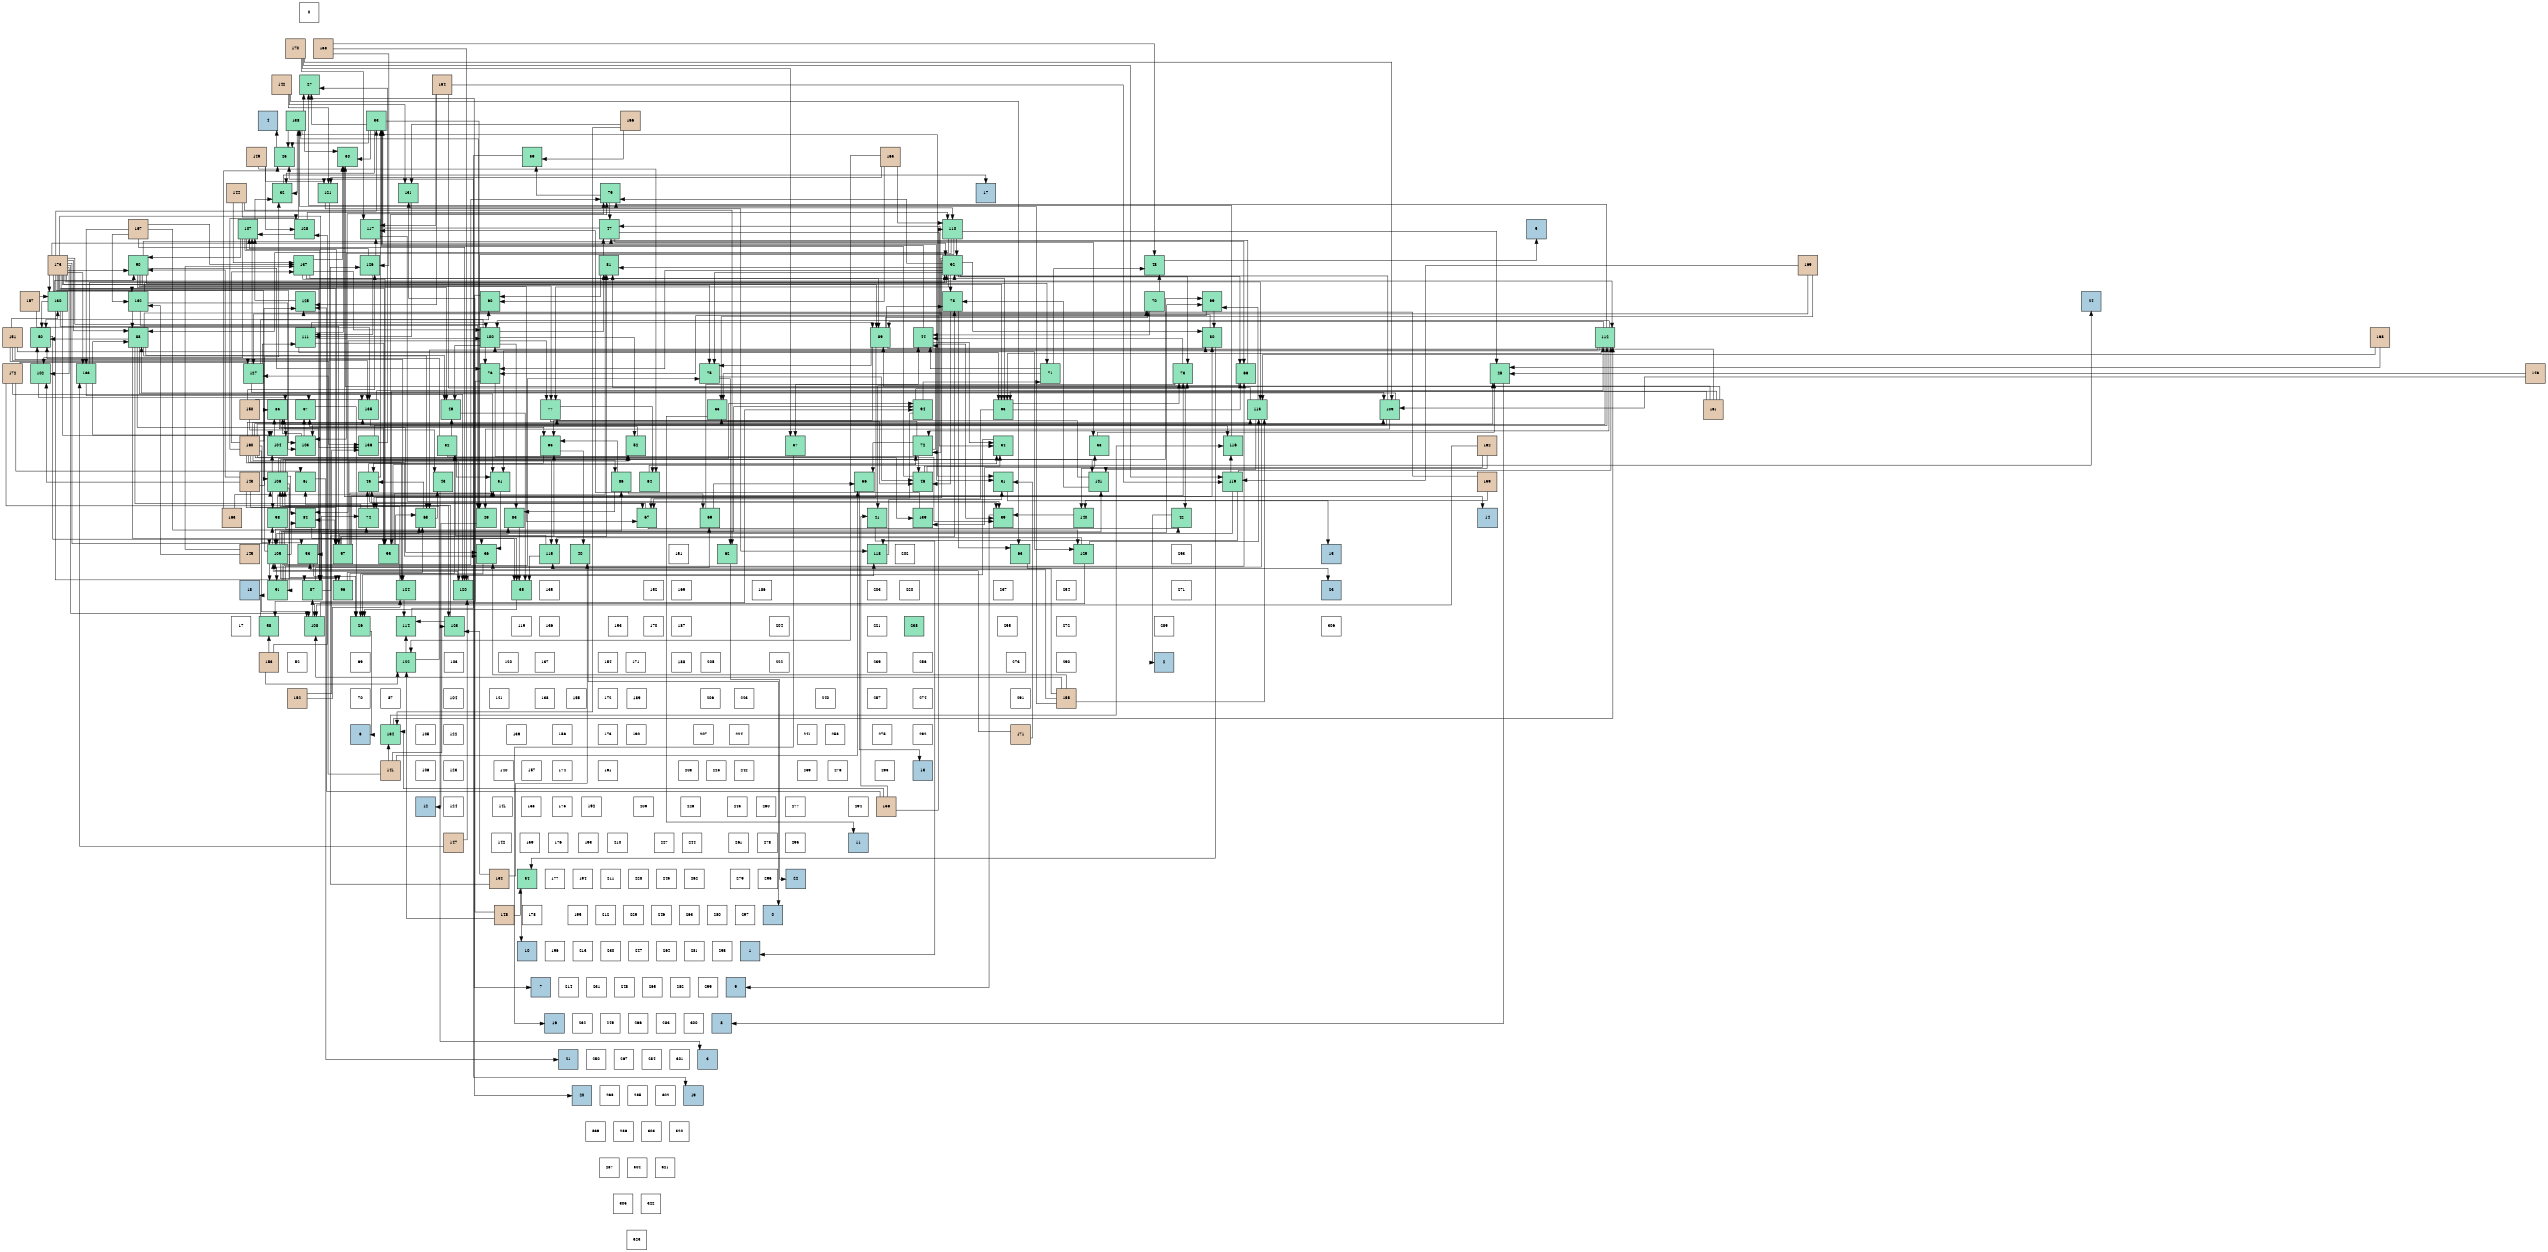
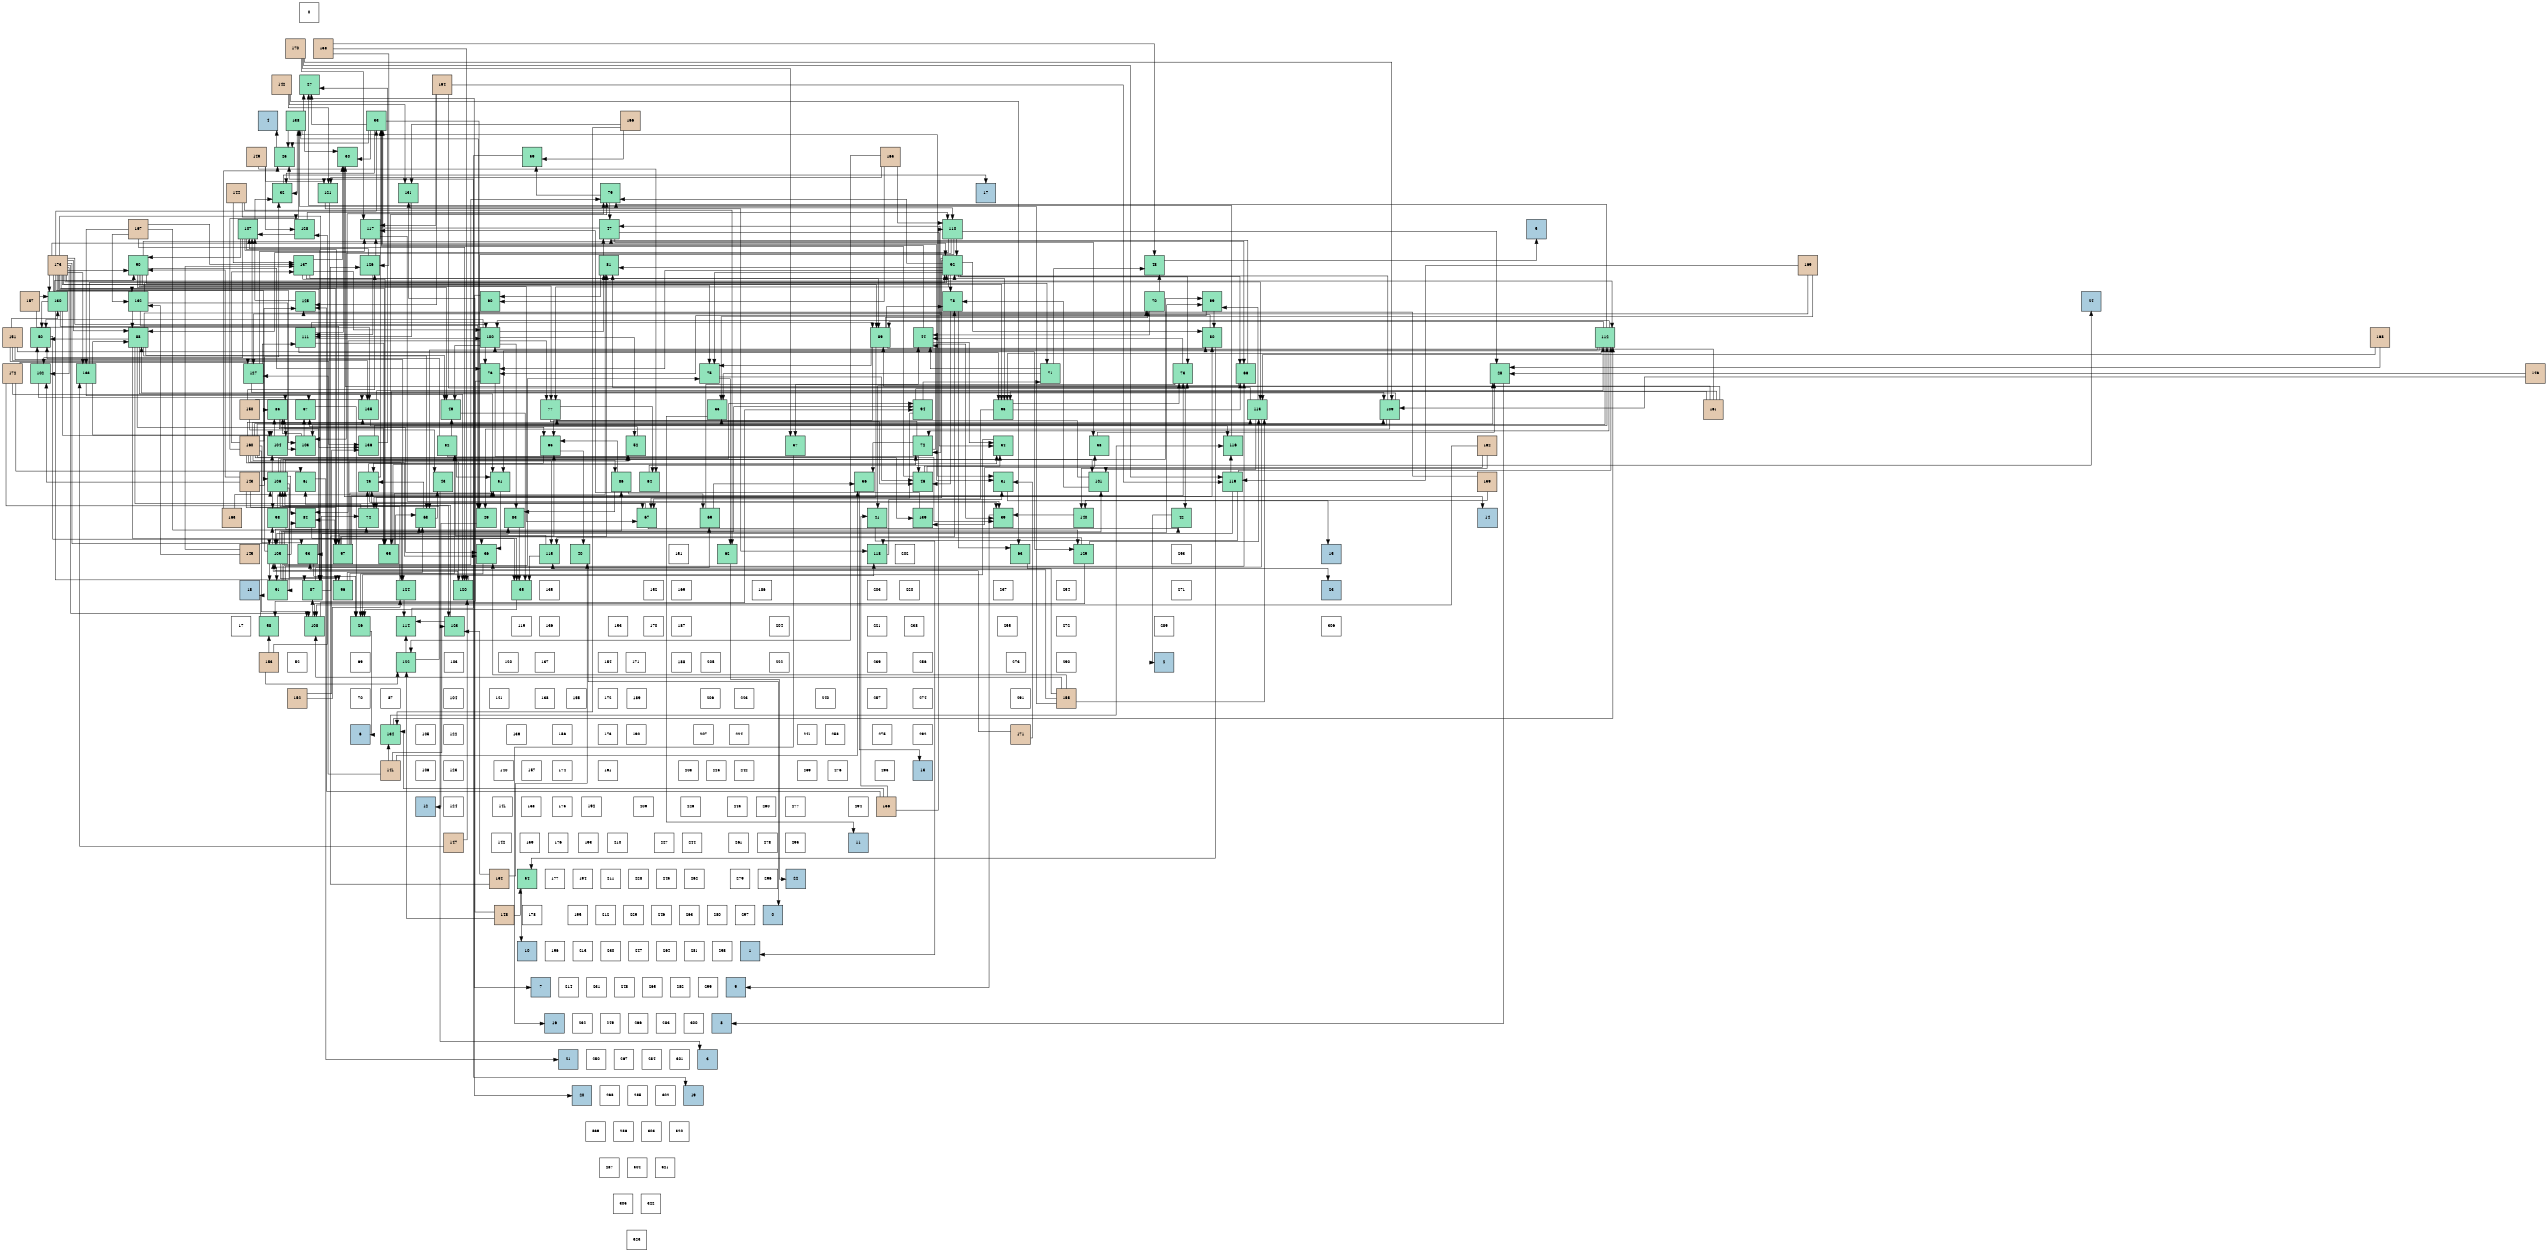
(355, 320) -> (260, 257)
(914, 626) -> (914, 626)
